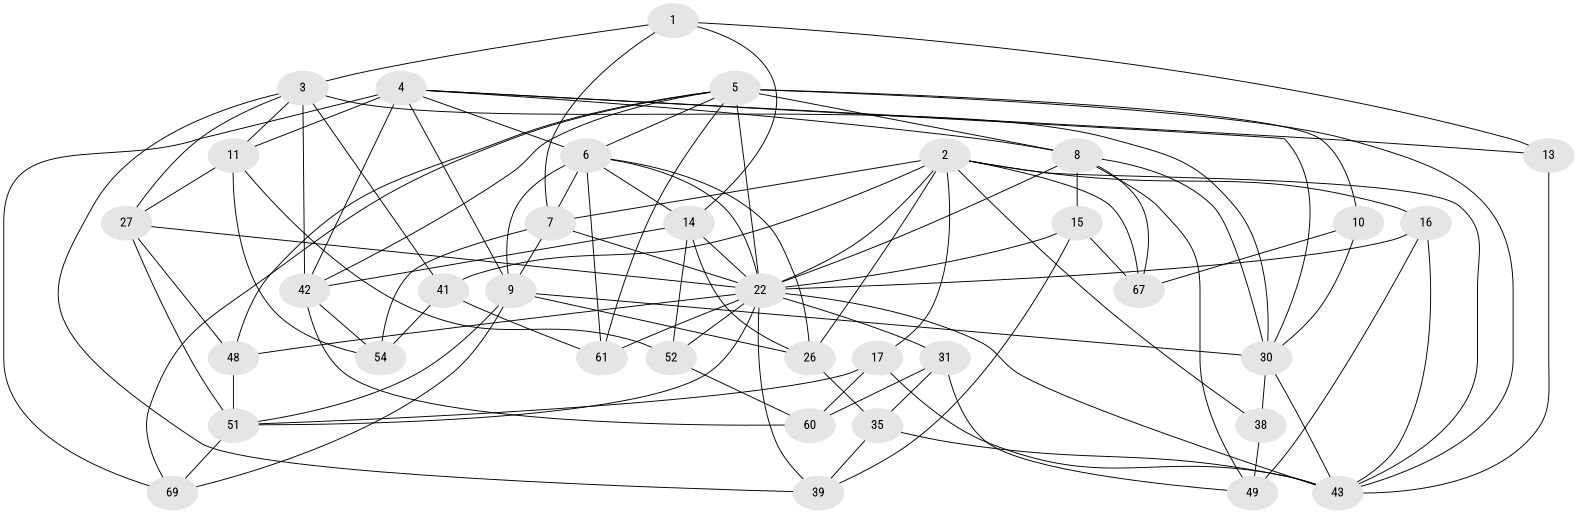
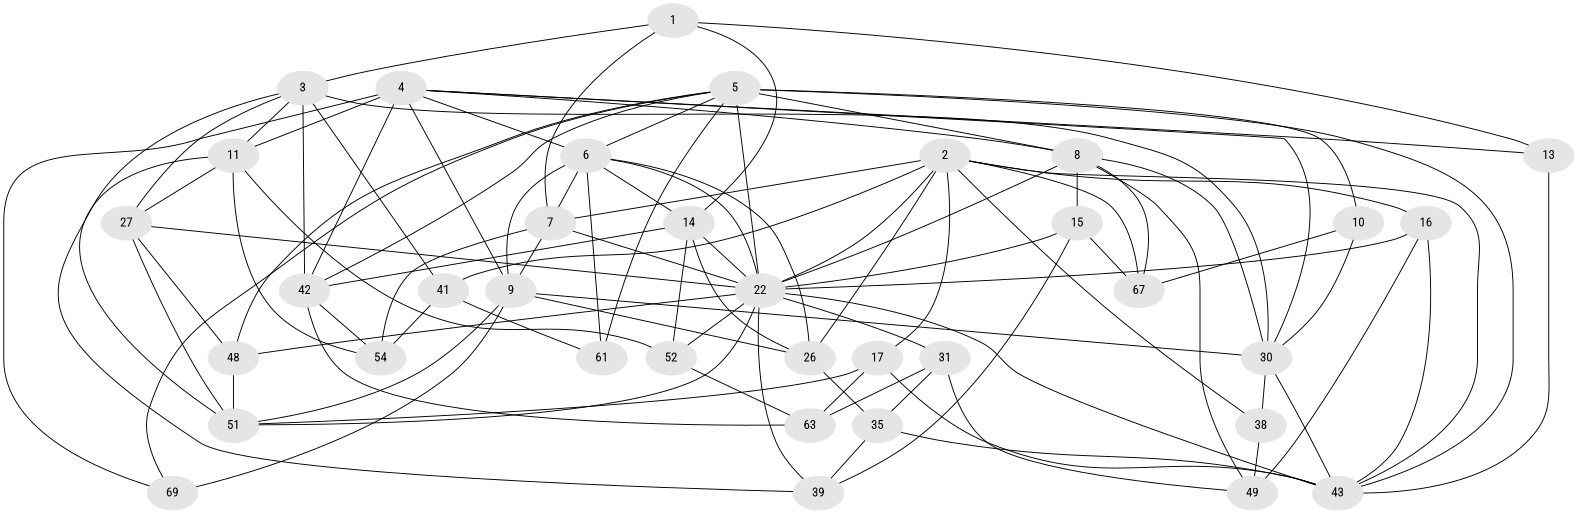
(683, 322) -> none
(810, 426) -> (810, 426)
(203, 459) -> (84, 271)
